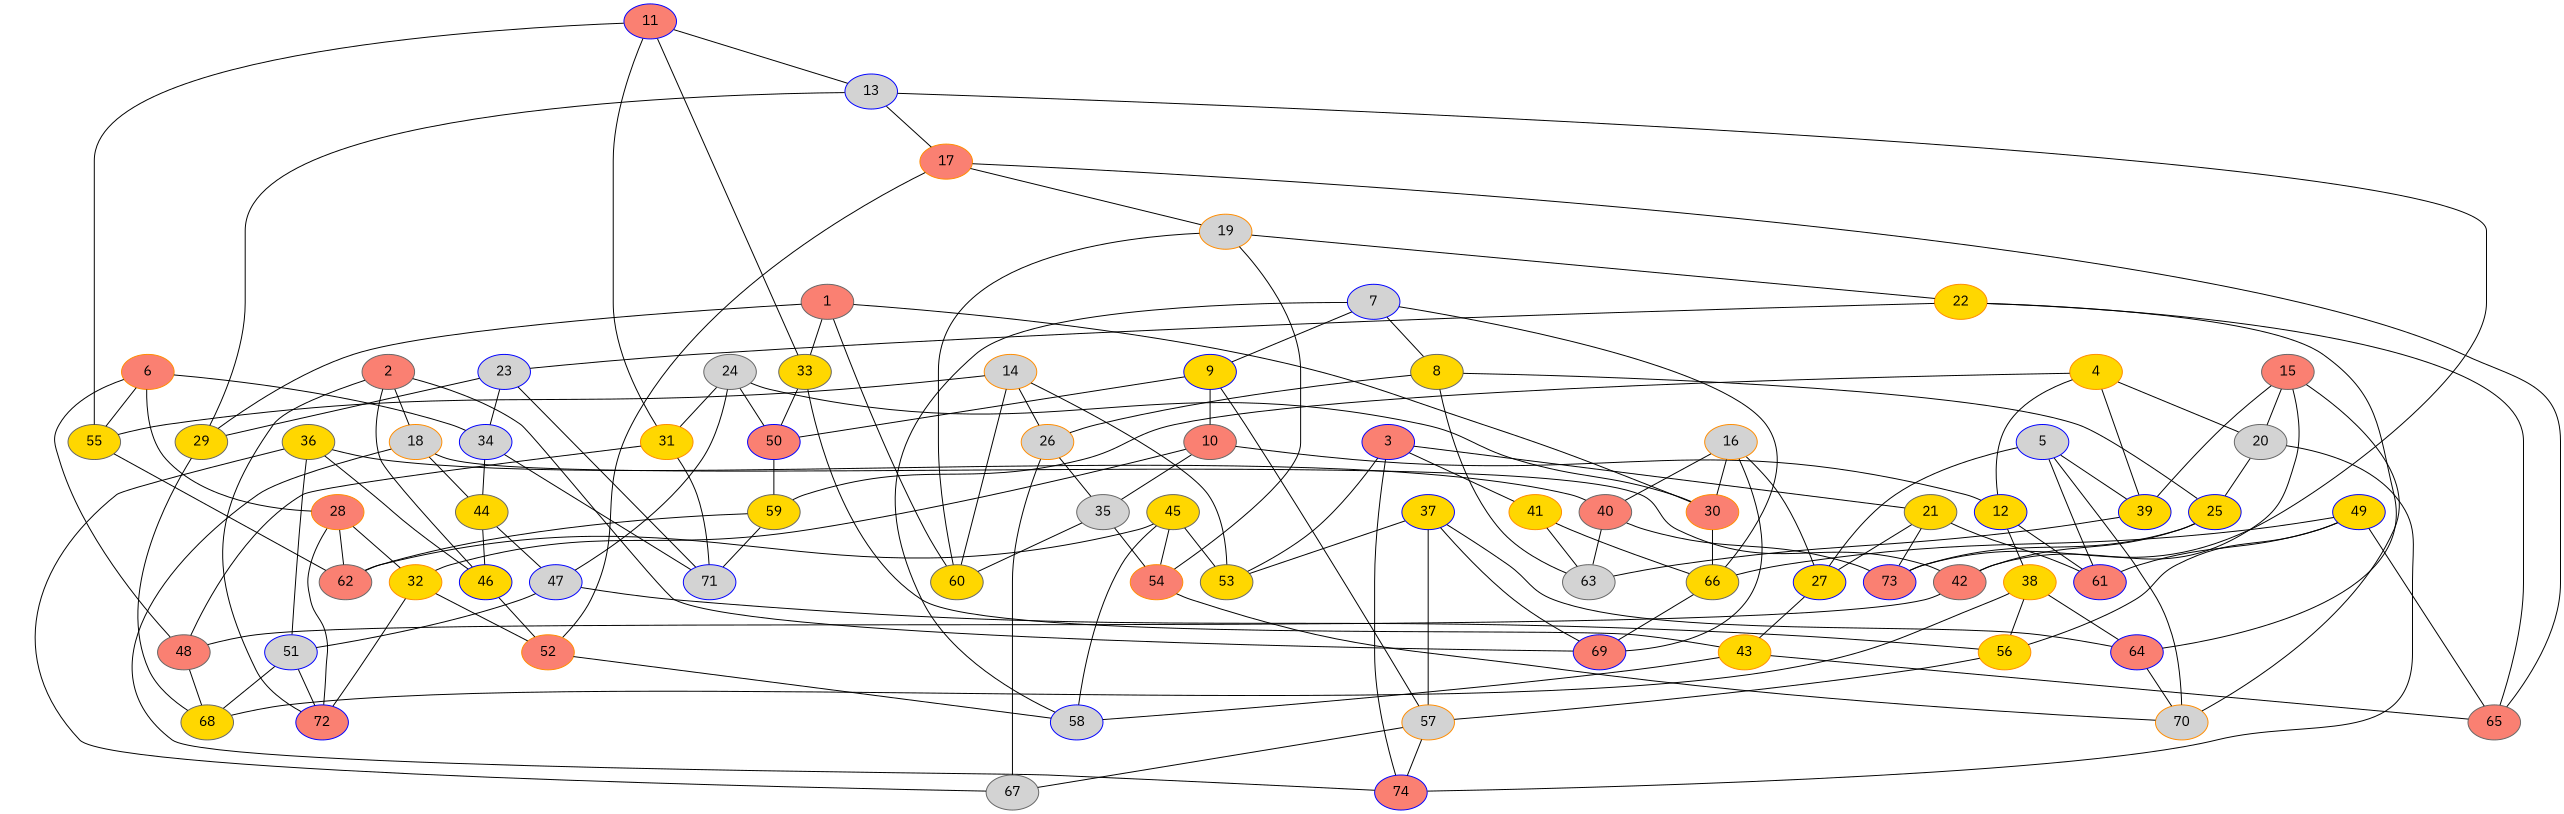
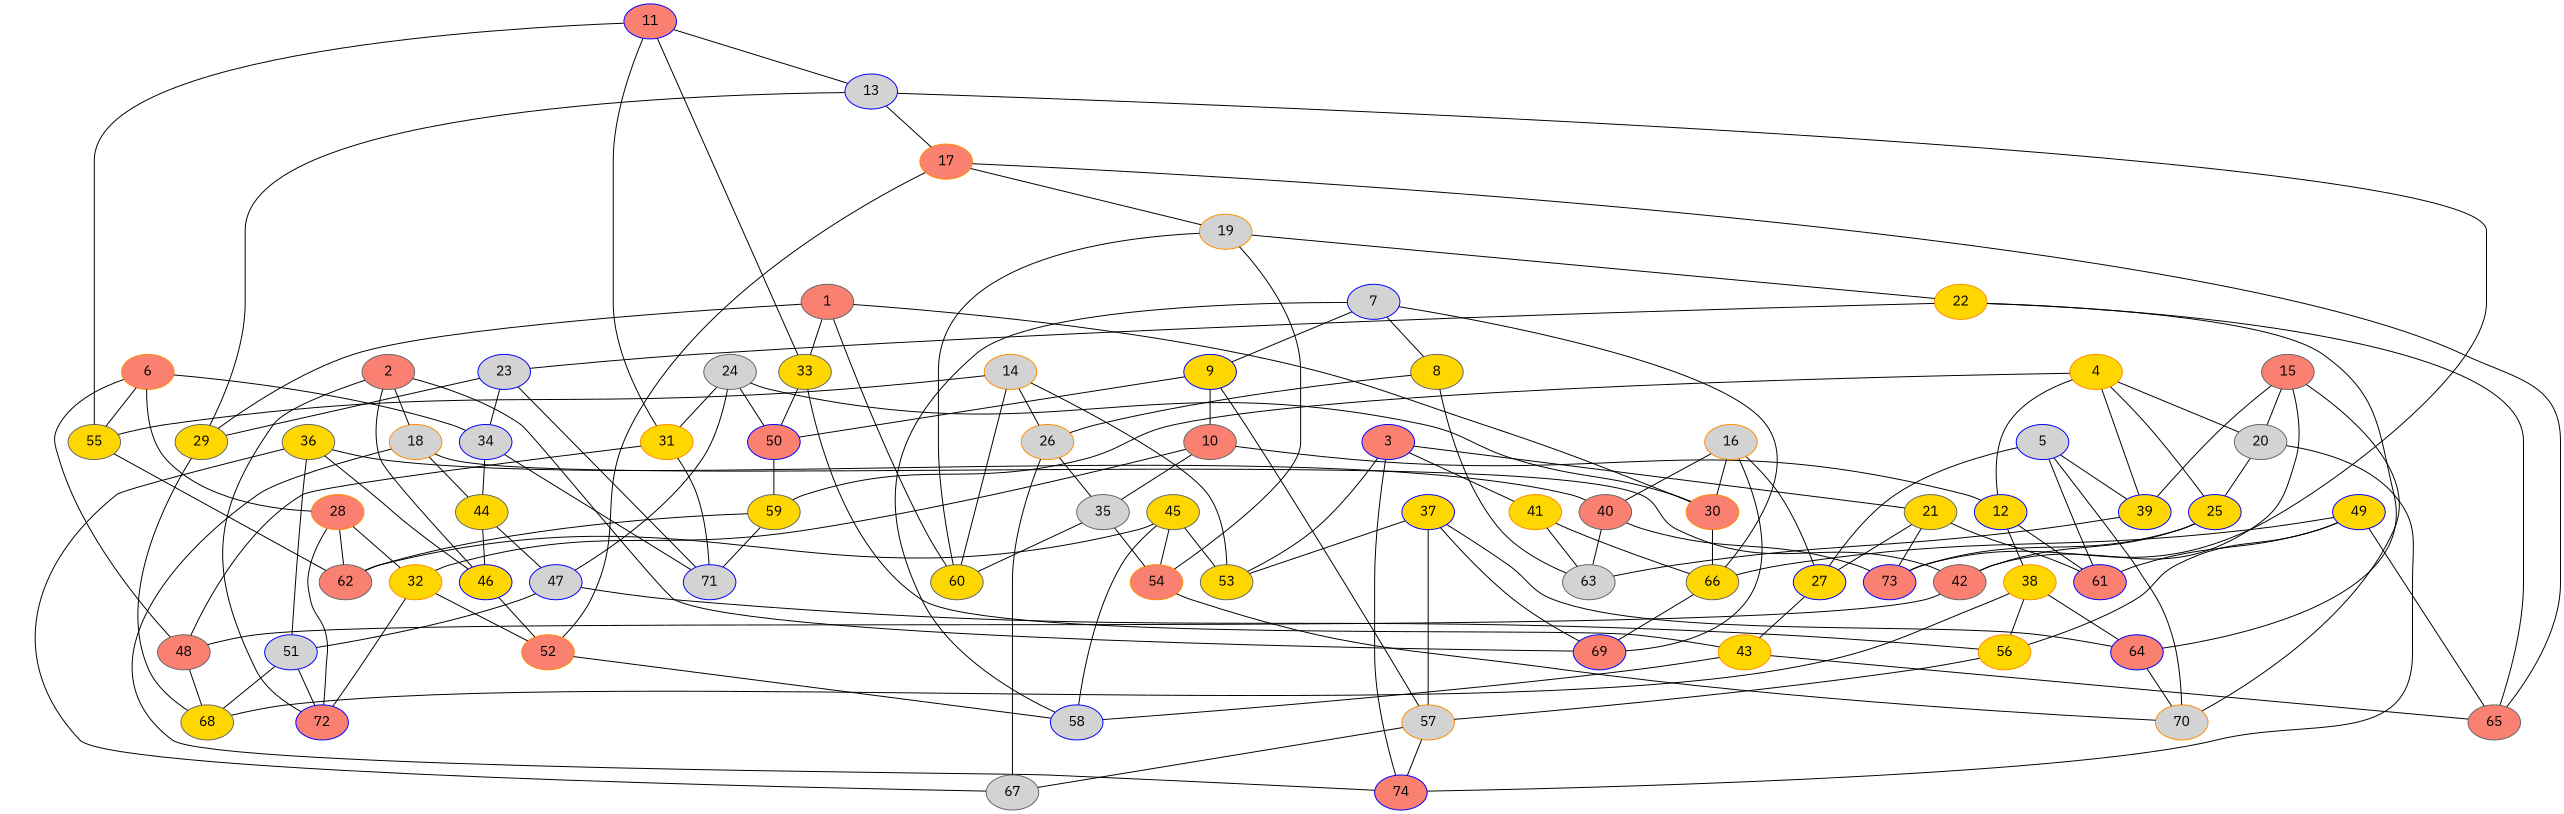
(1842, 390) -> (2160, 440)
